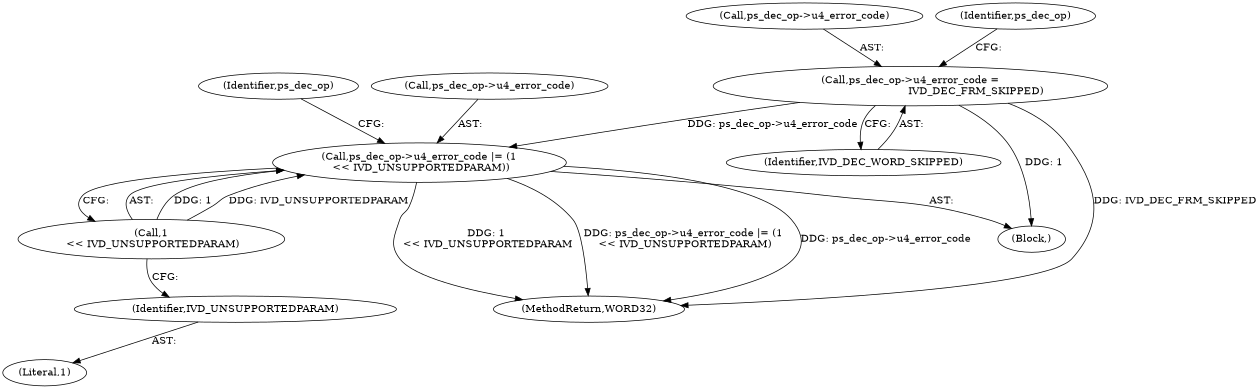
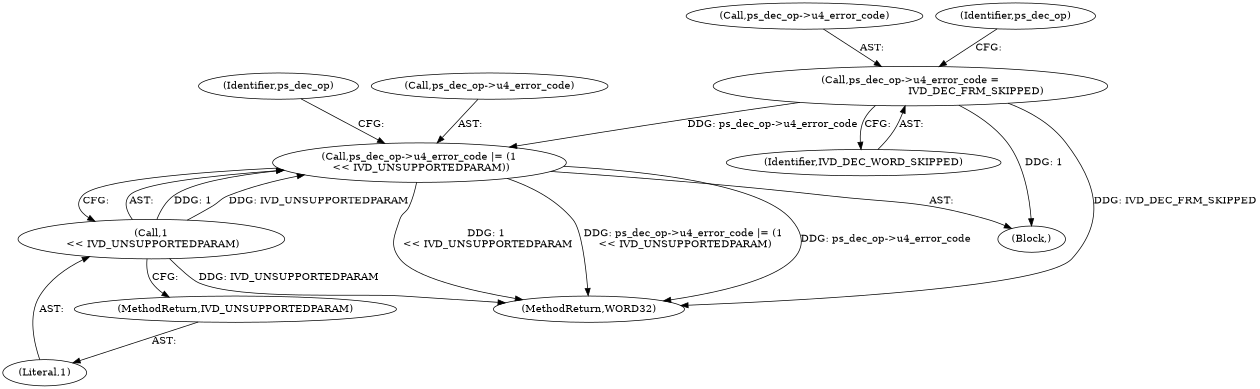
none -> (329, 295)
none -> (38, 300)
(235, 309) -> (235, 309)
